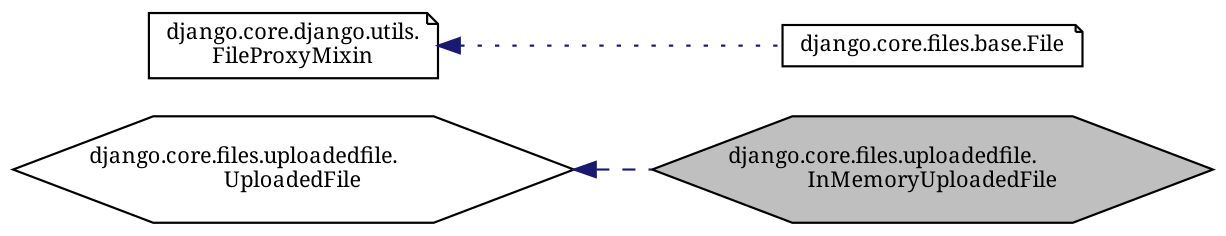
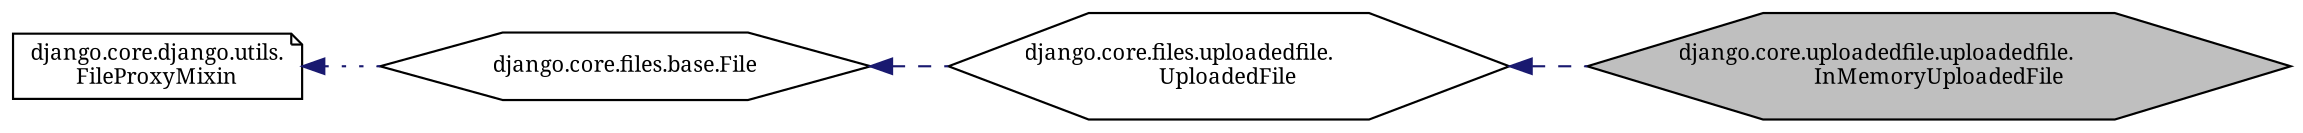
(933, 46) -> (625, 66)
none -> (920, 66)
(933, 170) -> (1939, 66)
